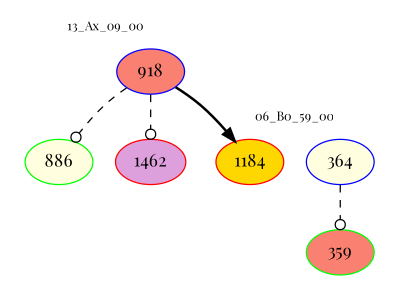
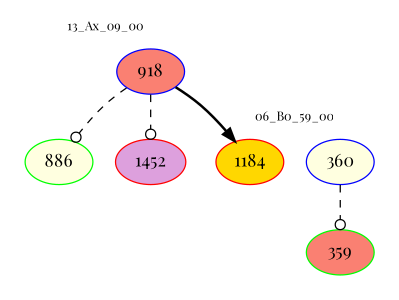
(151, 162) -> (151, 162)
(340, 162) -> (340, 162)
